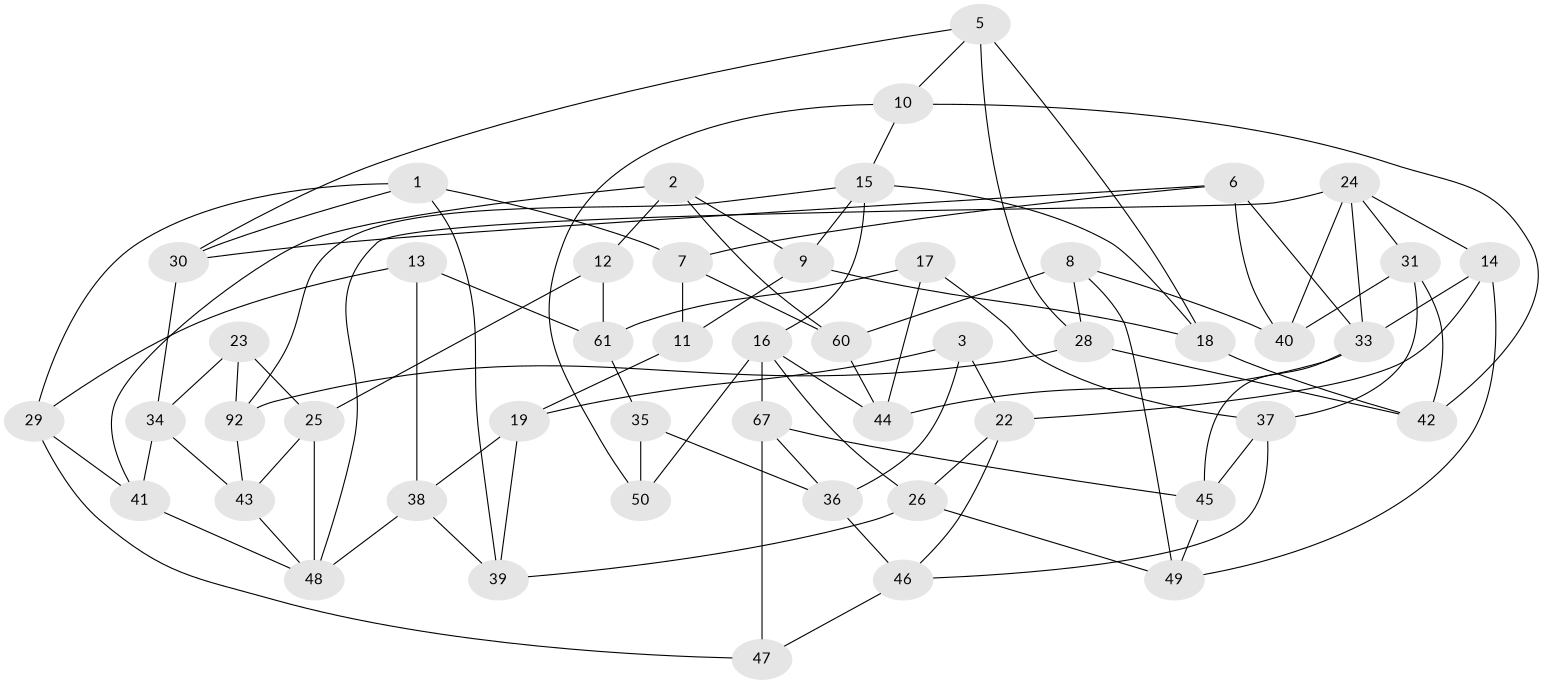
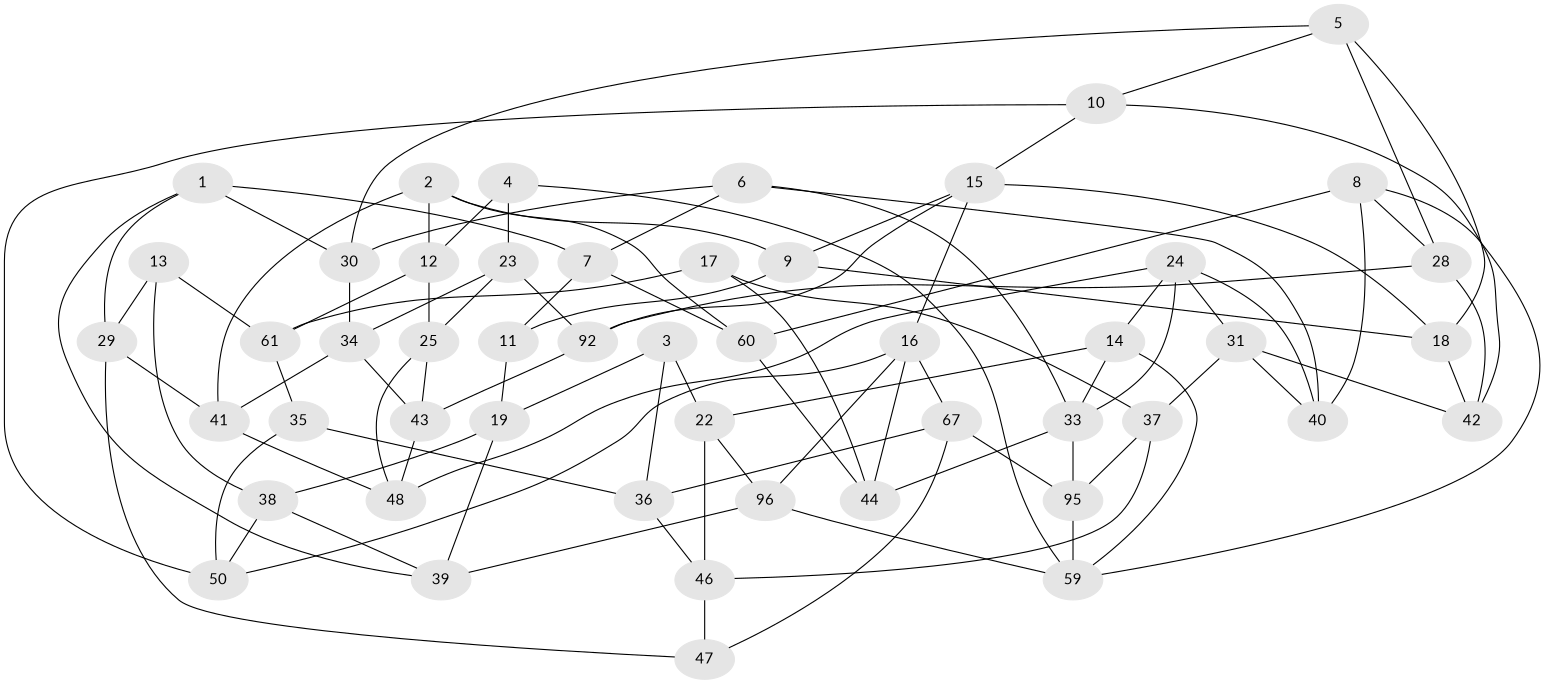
none -> (508, 183)
(918, 501) -> (765, 501)
(1205, 501) -> (1073, 501)
(366, 540) -> (243, 540)
(1174, 580) -> (1073, 580)
